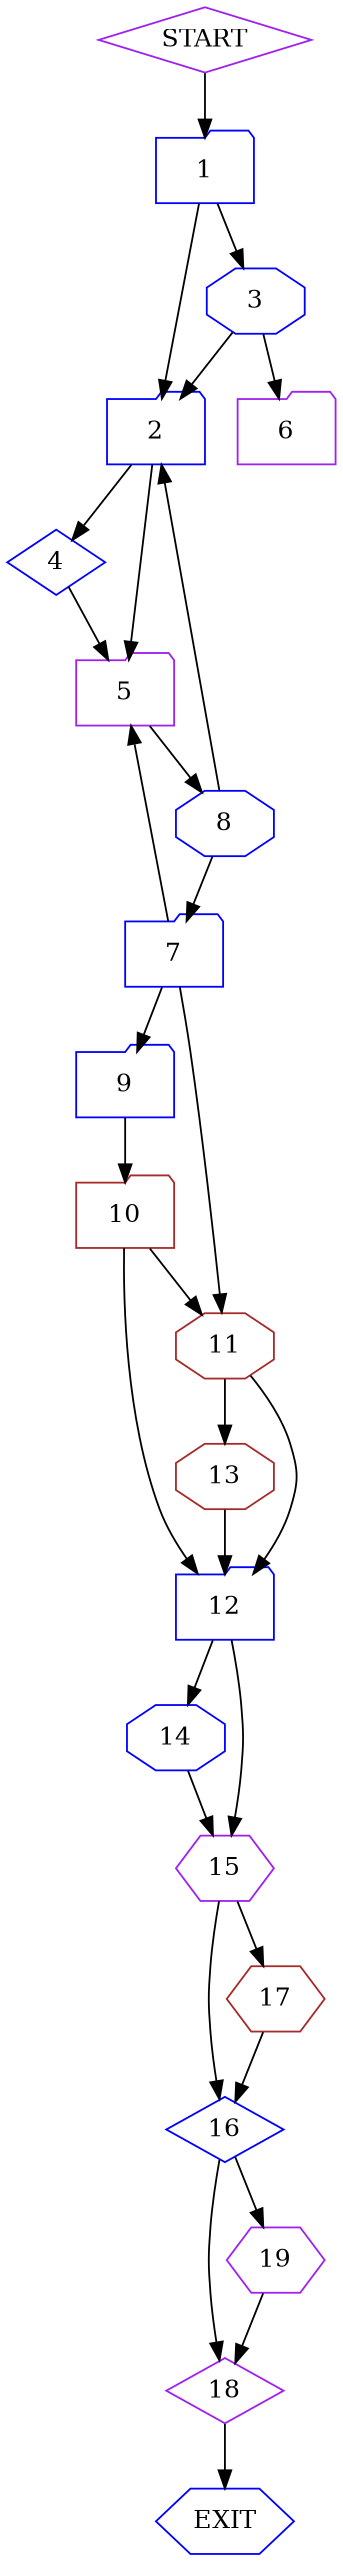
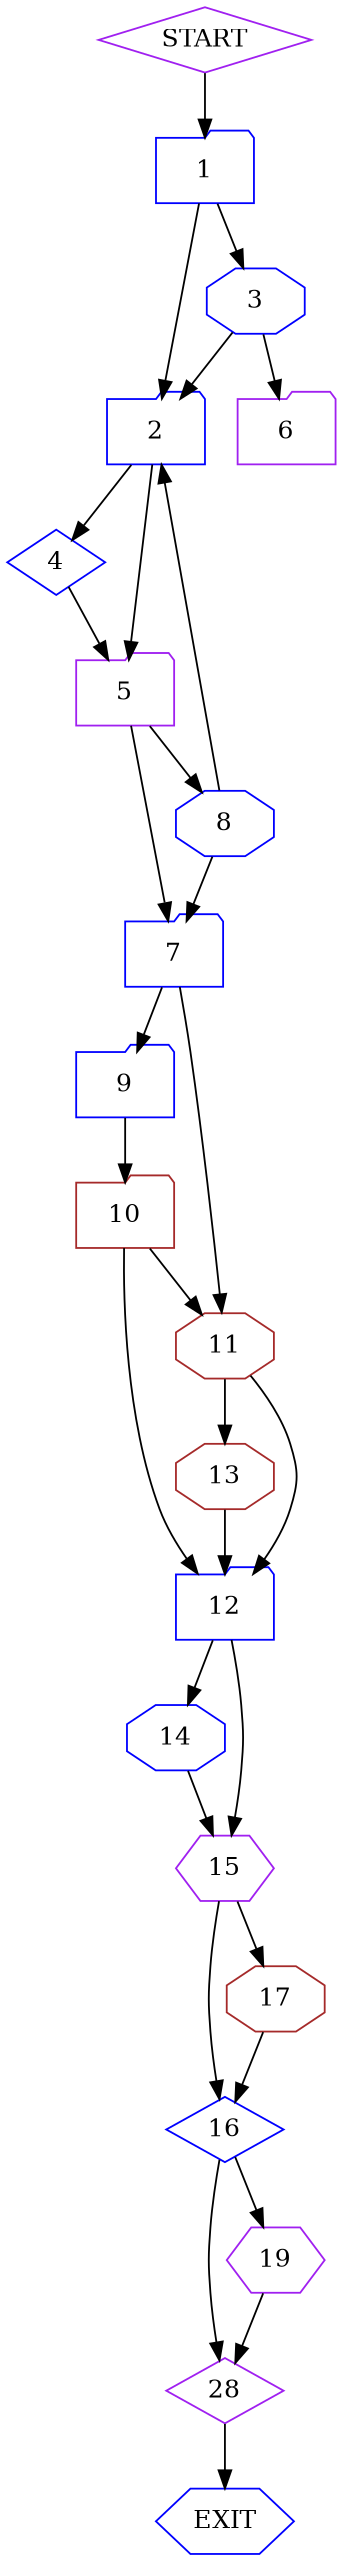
(151, 833) -> (148, 814)
(276, 1999) -> (276, 1999)
(225, 2391) -> (225, 2391)
